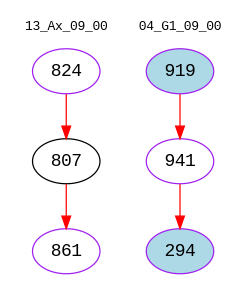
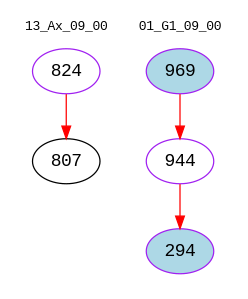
(181, 27) -> (181, 27)
(180, 71) -> (180, 71)
(180, 161) -> (180, 161)
(66, 251) -> none
